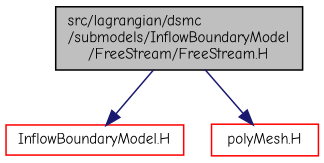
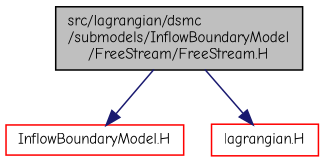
(265, 140) -> (265, 140)
